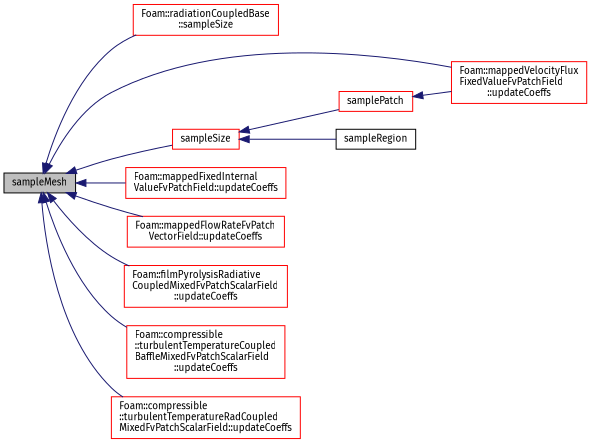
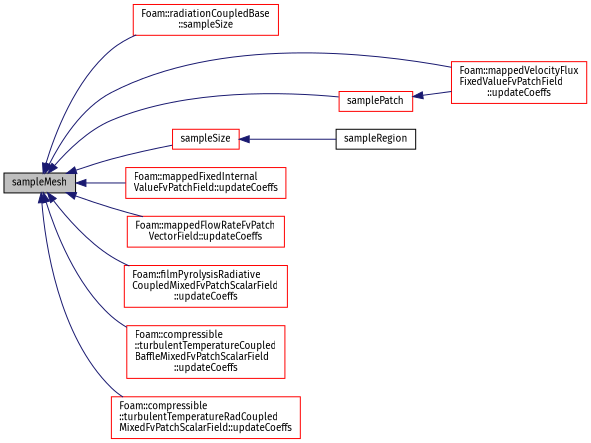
(294, 120) -> (187, 100)
